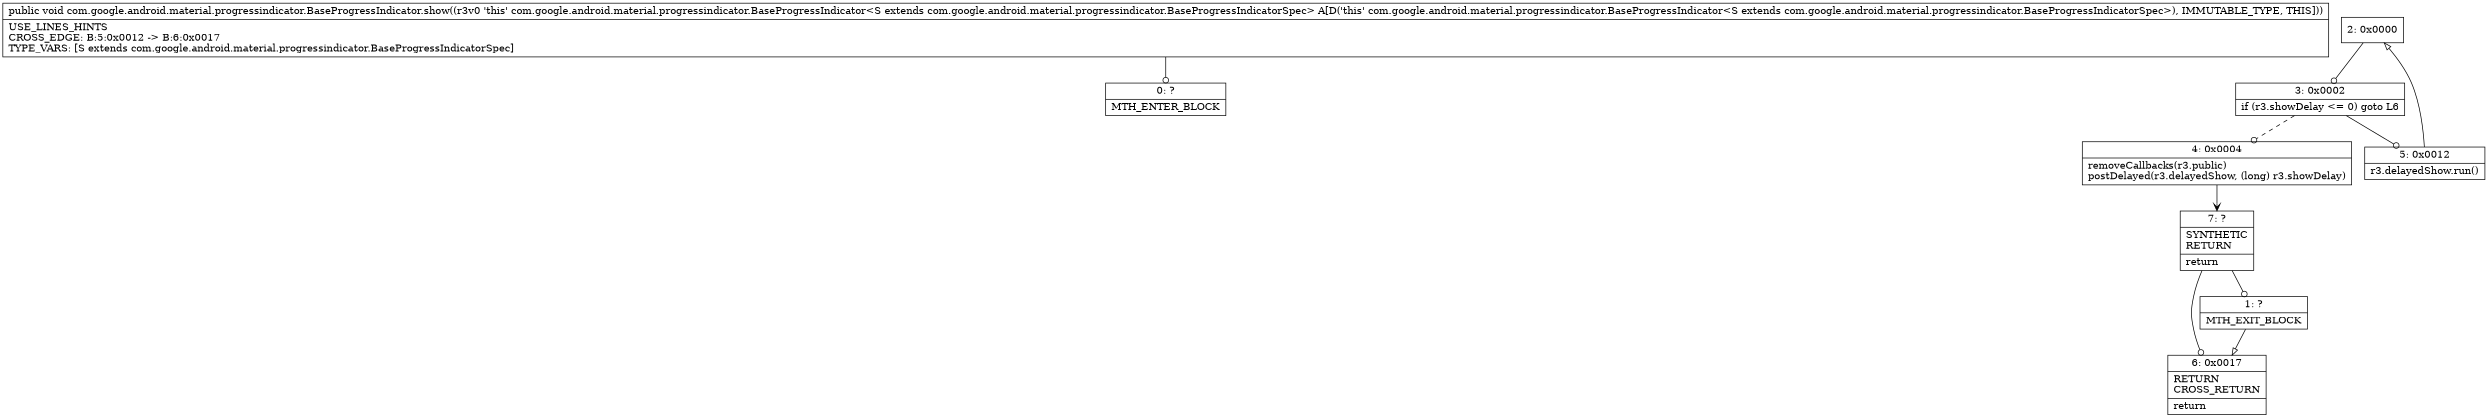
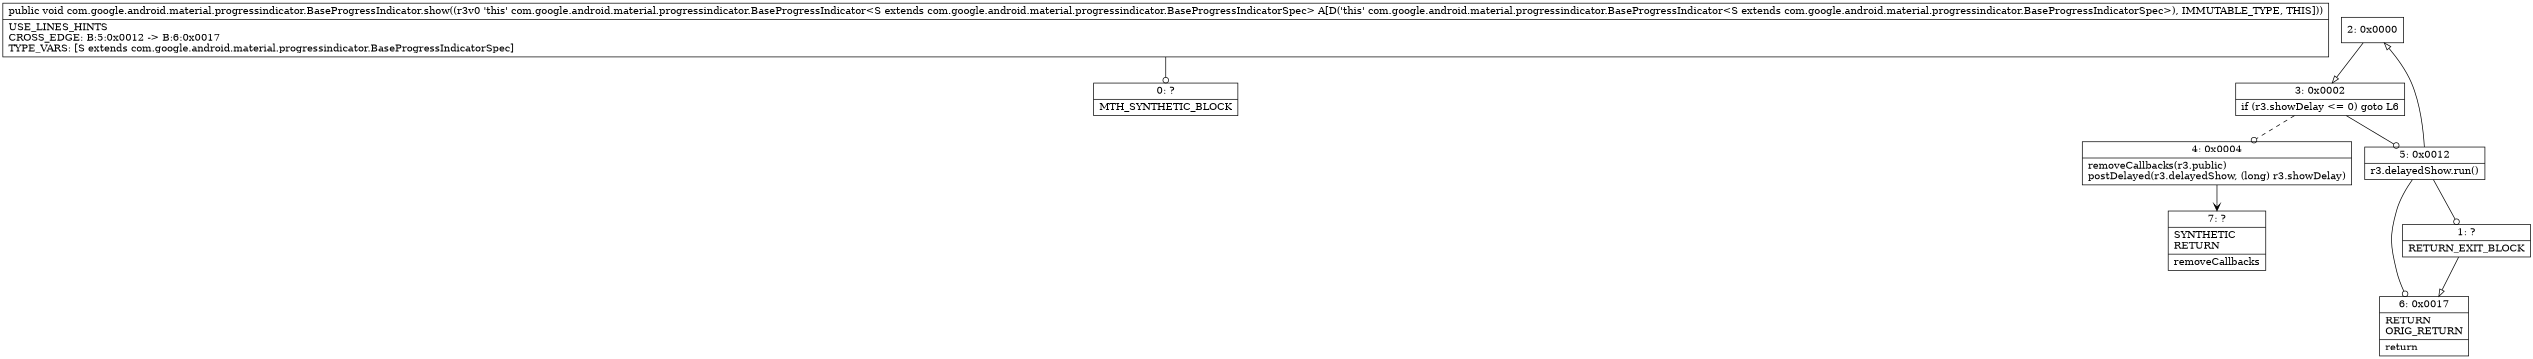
(2350, 61) -> (2350, 60)
(1166, 107) -> (1166, 107)
(2202, 262) -> (2217, 262)
(2238, 281) -> (2444, 199)
(2192, 310) -> (2392, 234)
(2254, 321) -> (2467, 248)
(2217, 390) -> (2424, 331)
